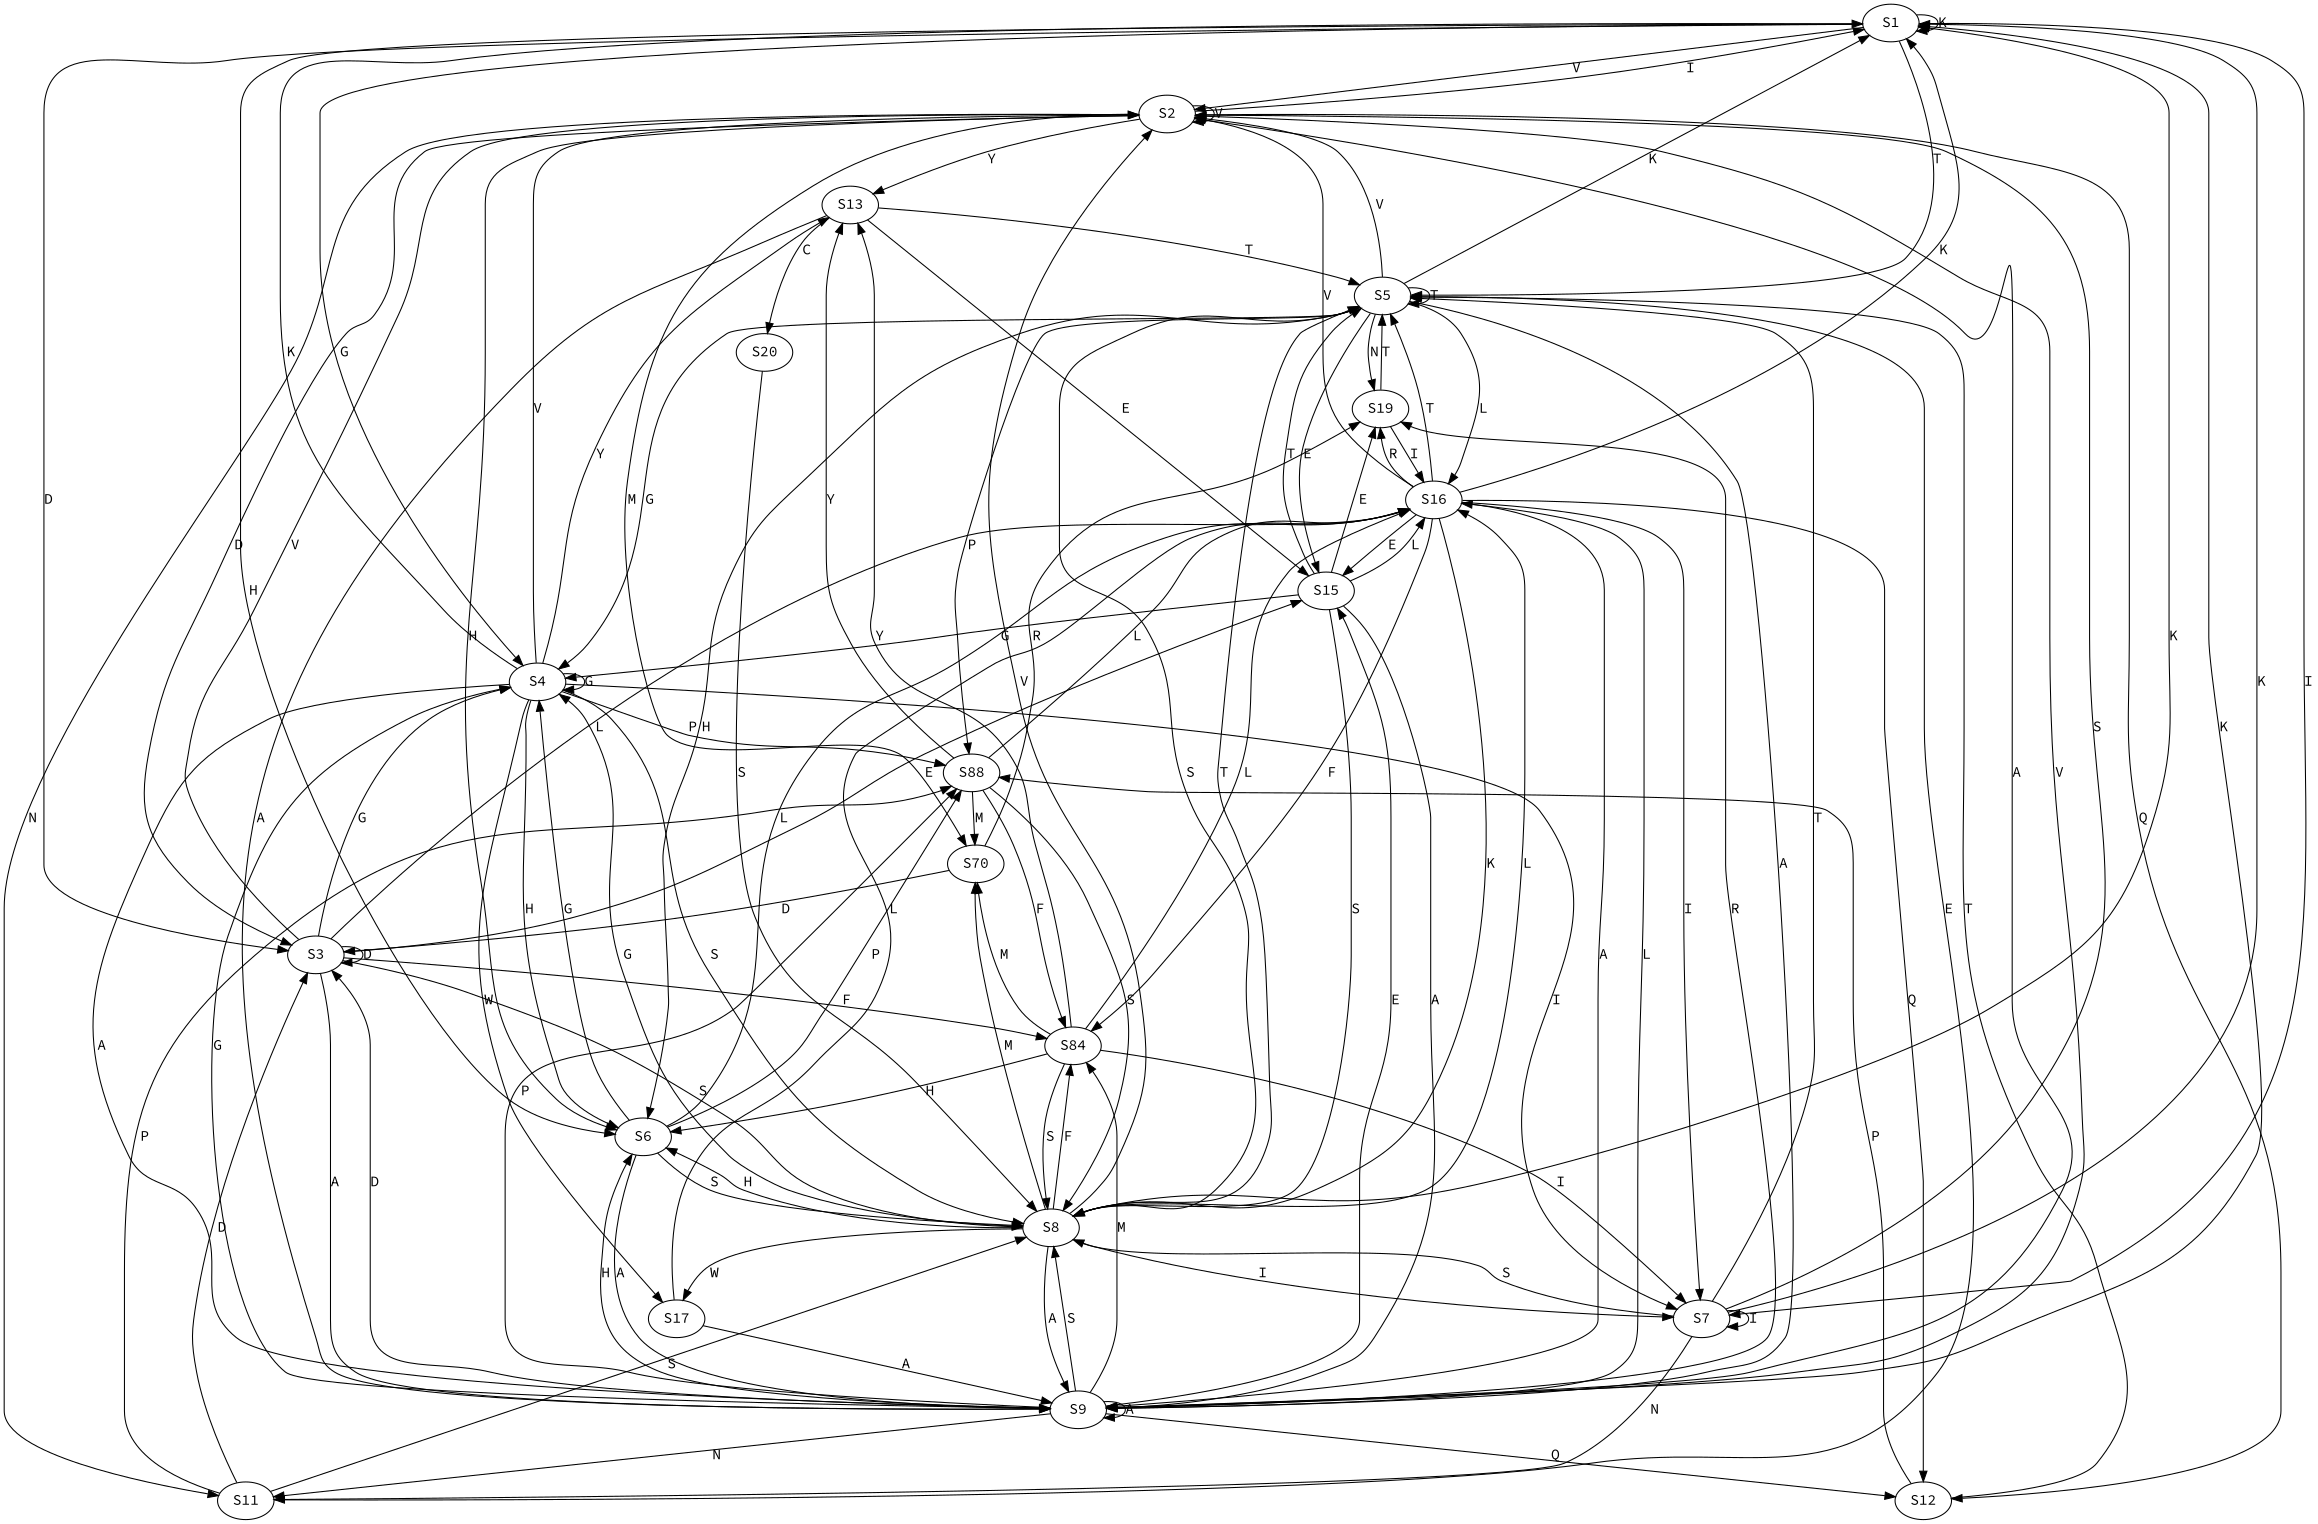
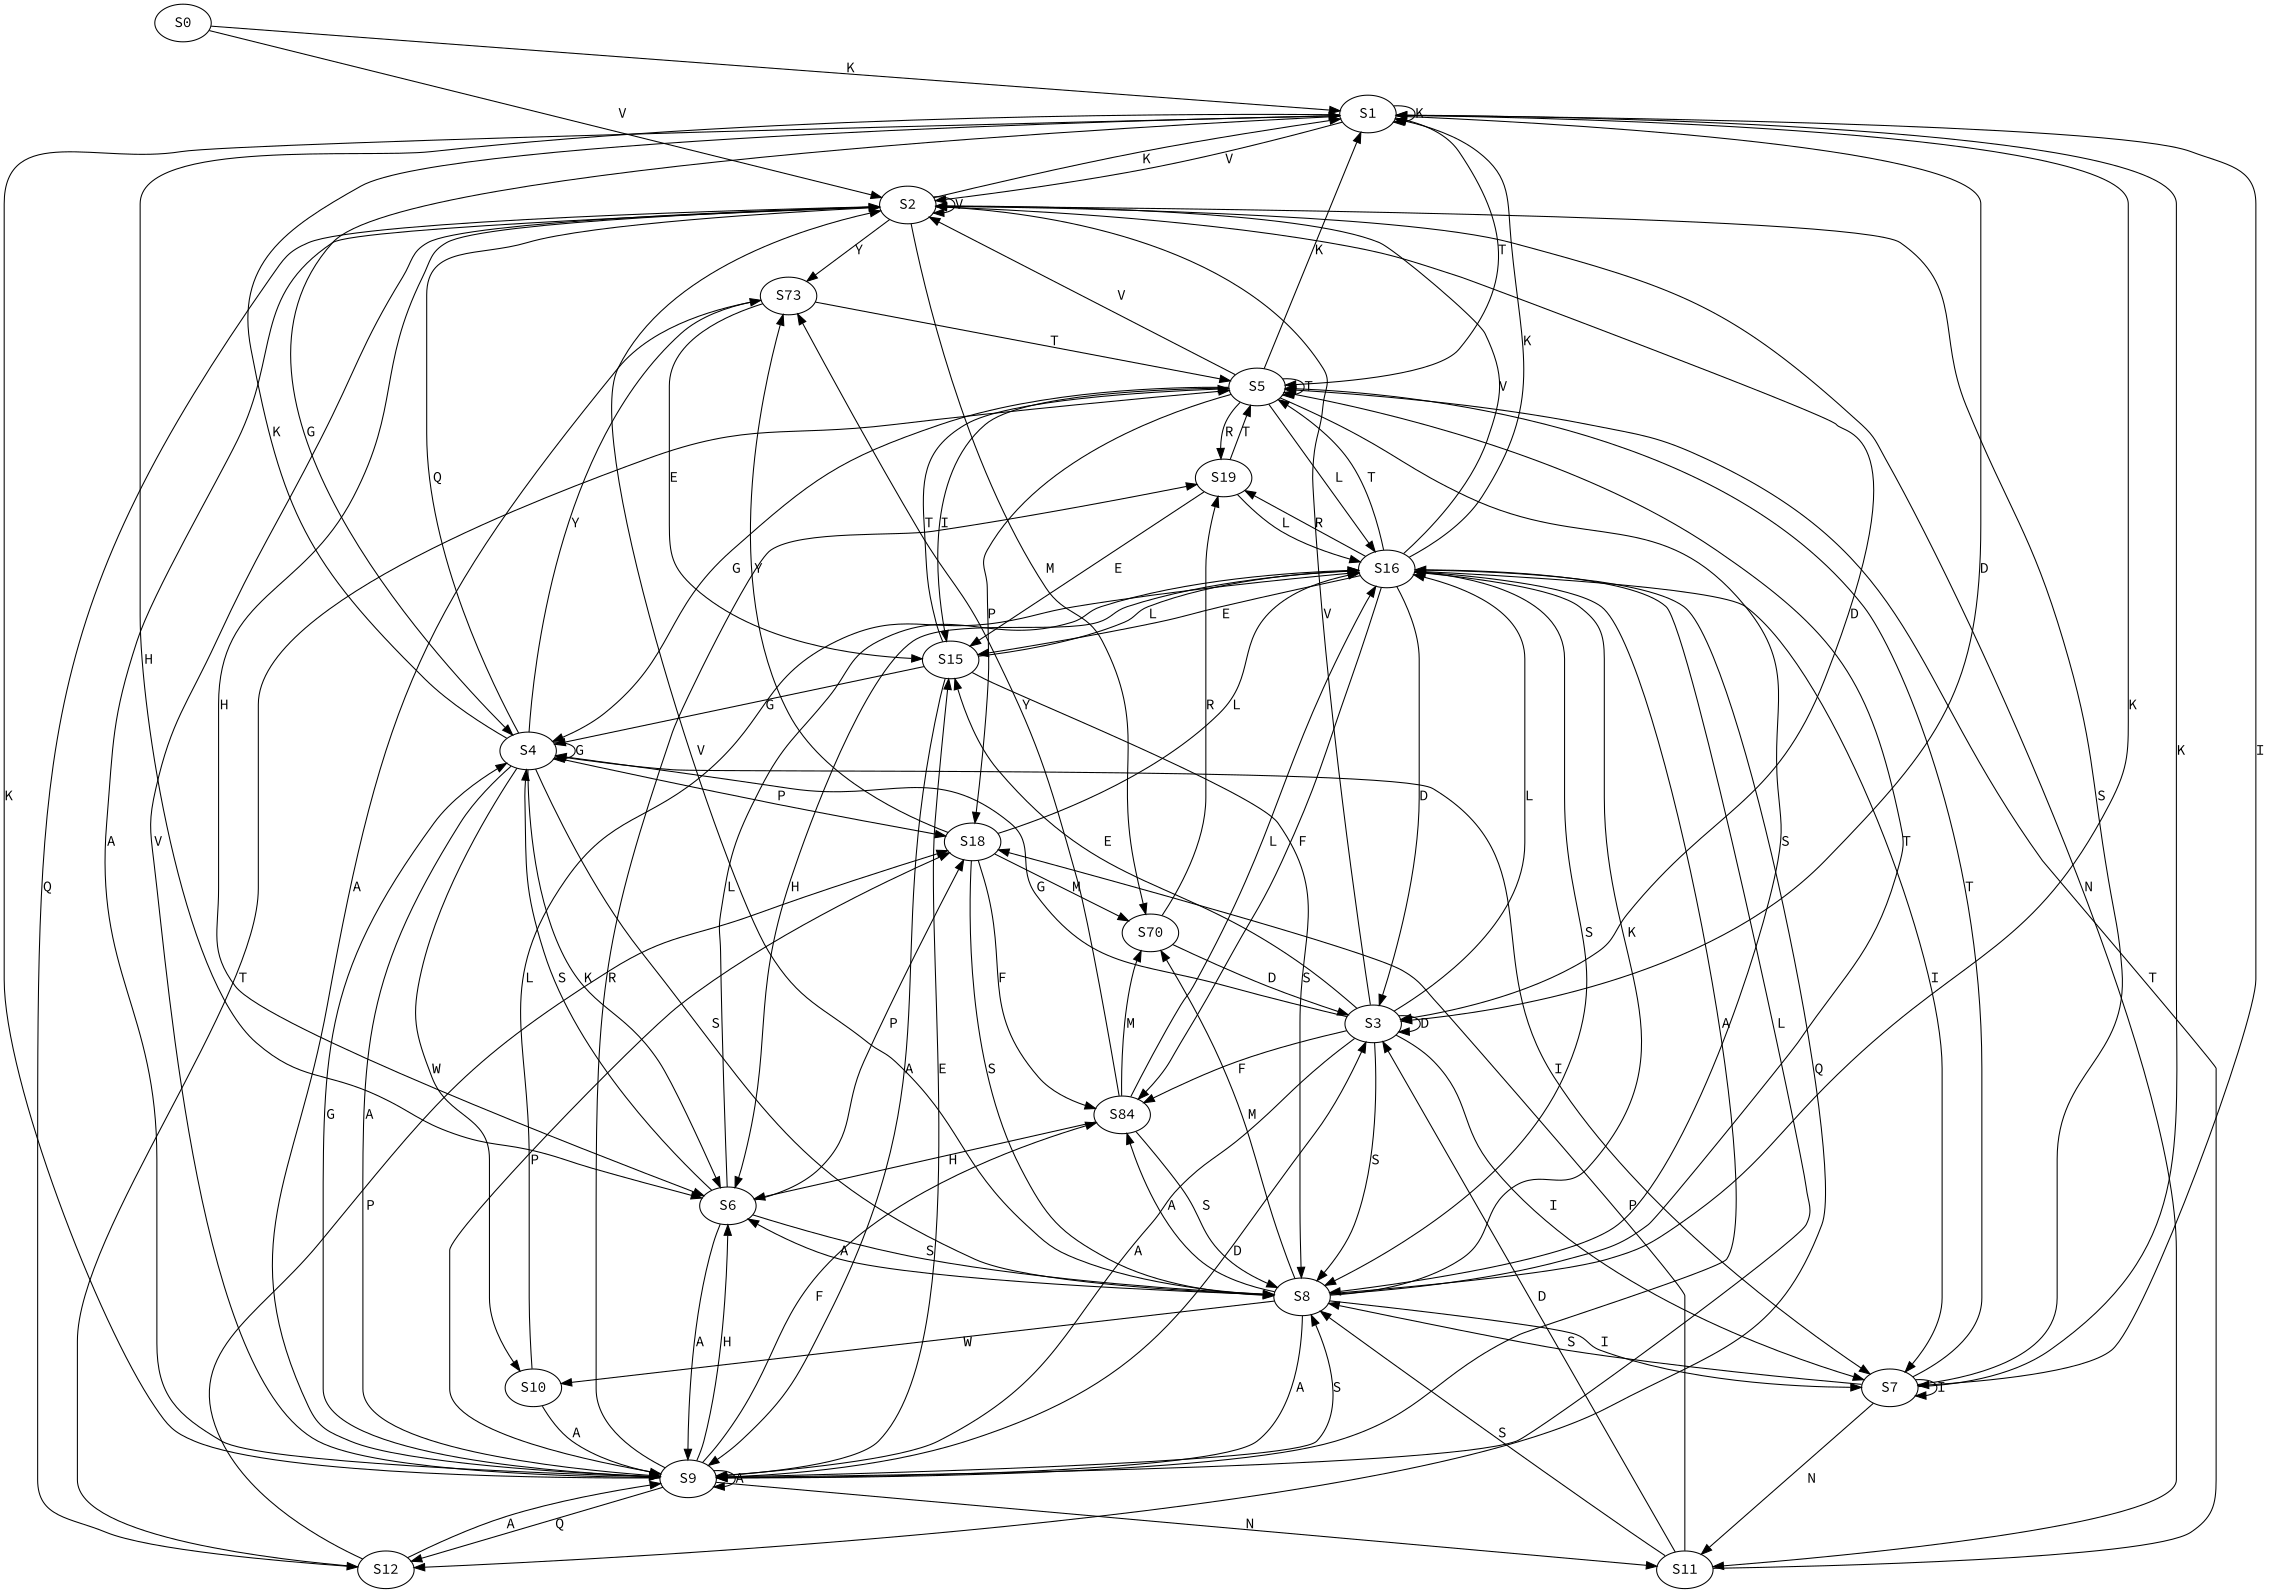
none -> (183, 23)
(1691, 69) -> (1147, 159)
(850, 205) -> (789, 296)
(765, 352) -> none
(1375, 352) -> (1229, 432)
(538, 409) -> (438, 478)
(1308, 454) -> (945, 523)
(1414, 454) -> (1286, 523)
(783, 500) -> (875, 686)
(1352, 505) -> (1092, 566)
(972, 773) -> (973, 842)
none -> (1419, 801)
(1491, 864) -> (1589, 933)
(1527, 864) -> (1632, 933)
(530, 909) -> (588, 978)
(568, 909) -> (562, 978)
(1949, 909) -> (2153, 978)
(1789, 1057) -> (526, 1511)
(679, 1098) -> none
(1397, 1118) -> (1564, 1234)
(1068, 1137) -> (1172, 1206)
(748, 1182) -> (845, 1251)
(1122, 1228) -> (819, 1297)
(677, 1319) -> (533, 1388)
